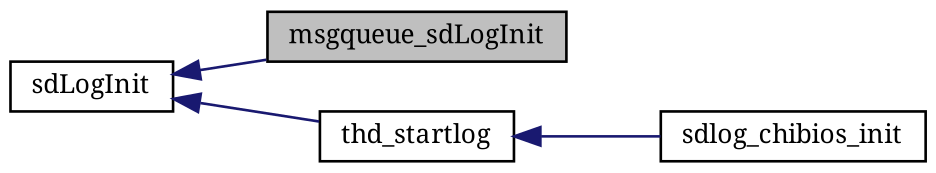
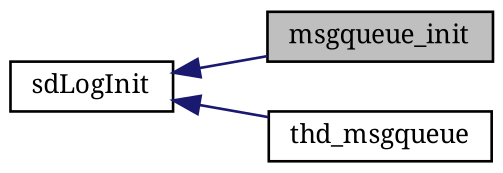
(417, 37) -> (380, 37)
(417, 136) -> (380, 136)
(793, 136) -> none
